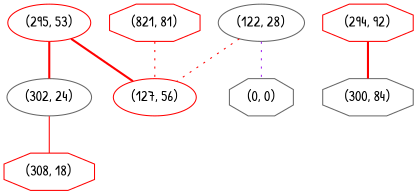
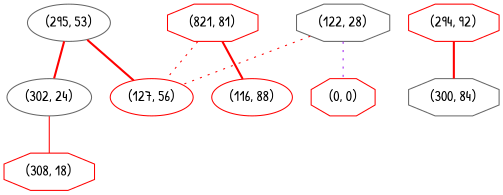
(49, 23) -> (69, 23)
(261, 23) -> (343, 23)
none -> (252, 97)
(261, 97) -> (343, 97)
